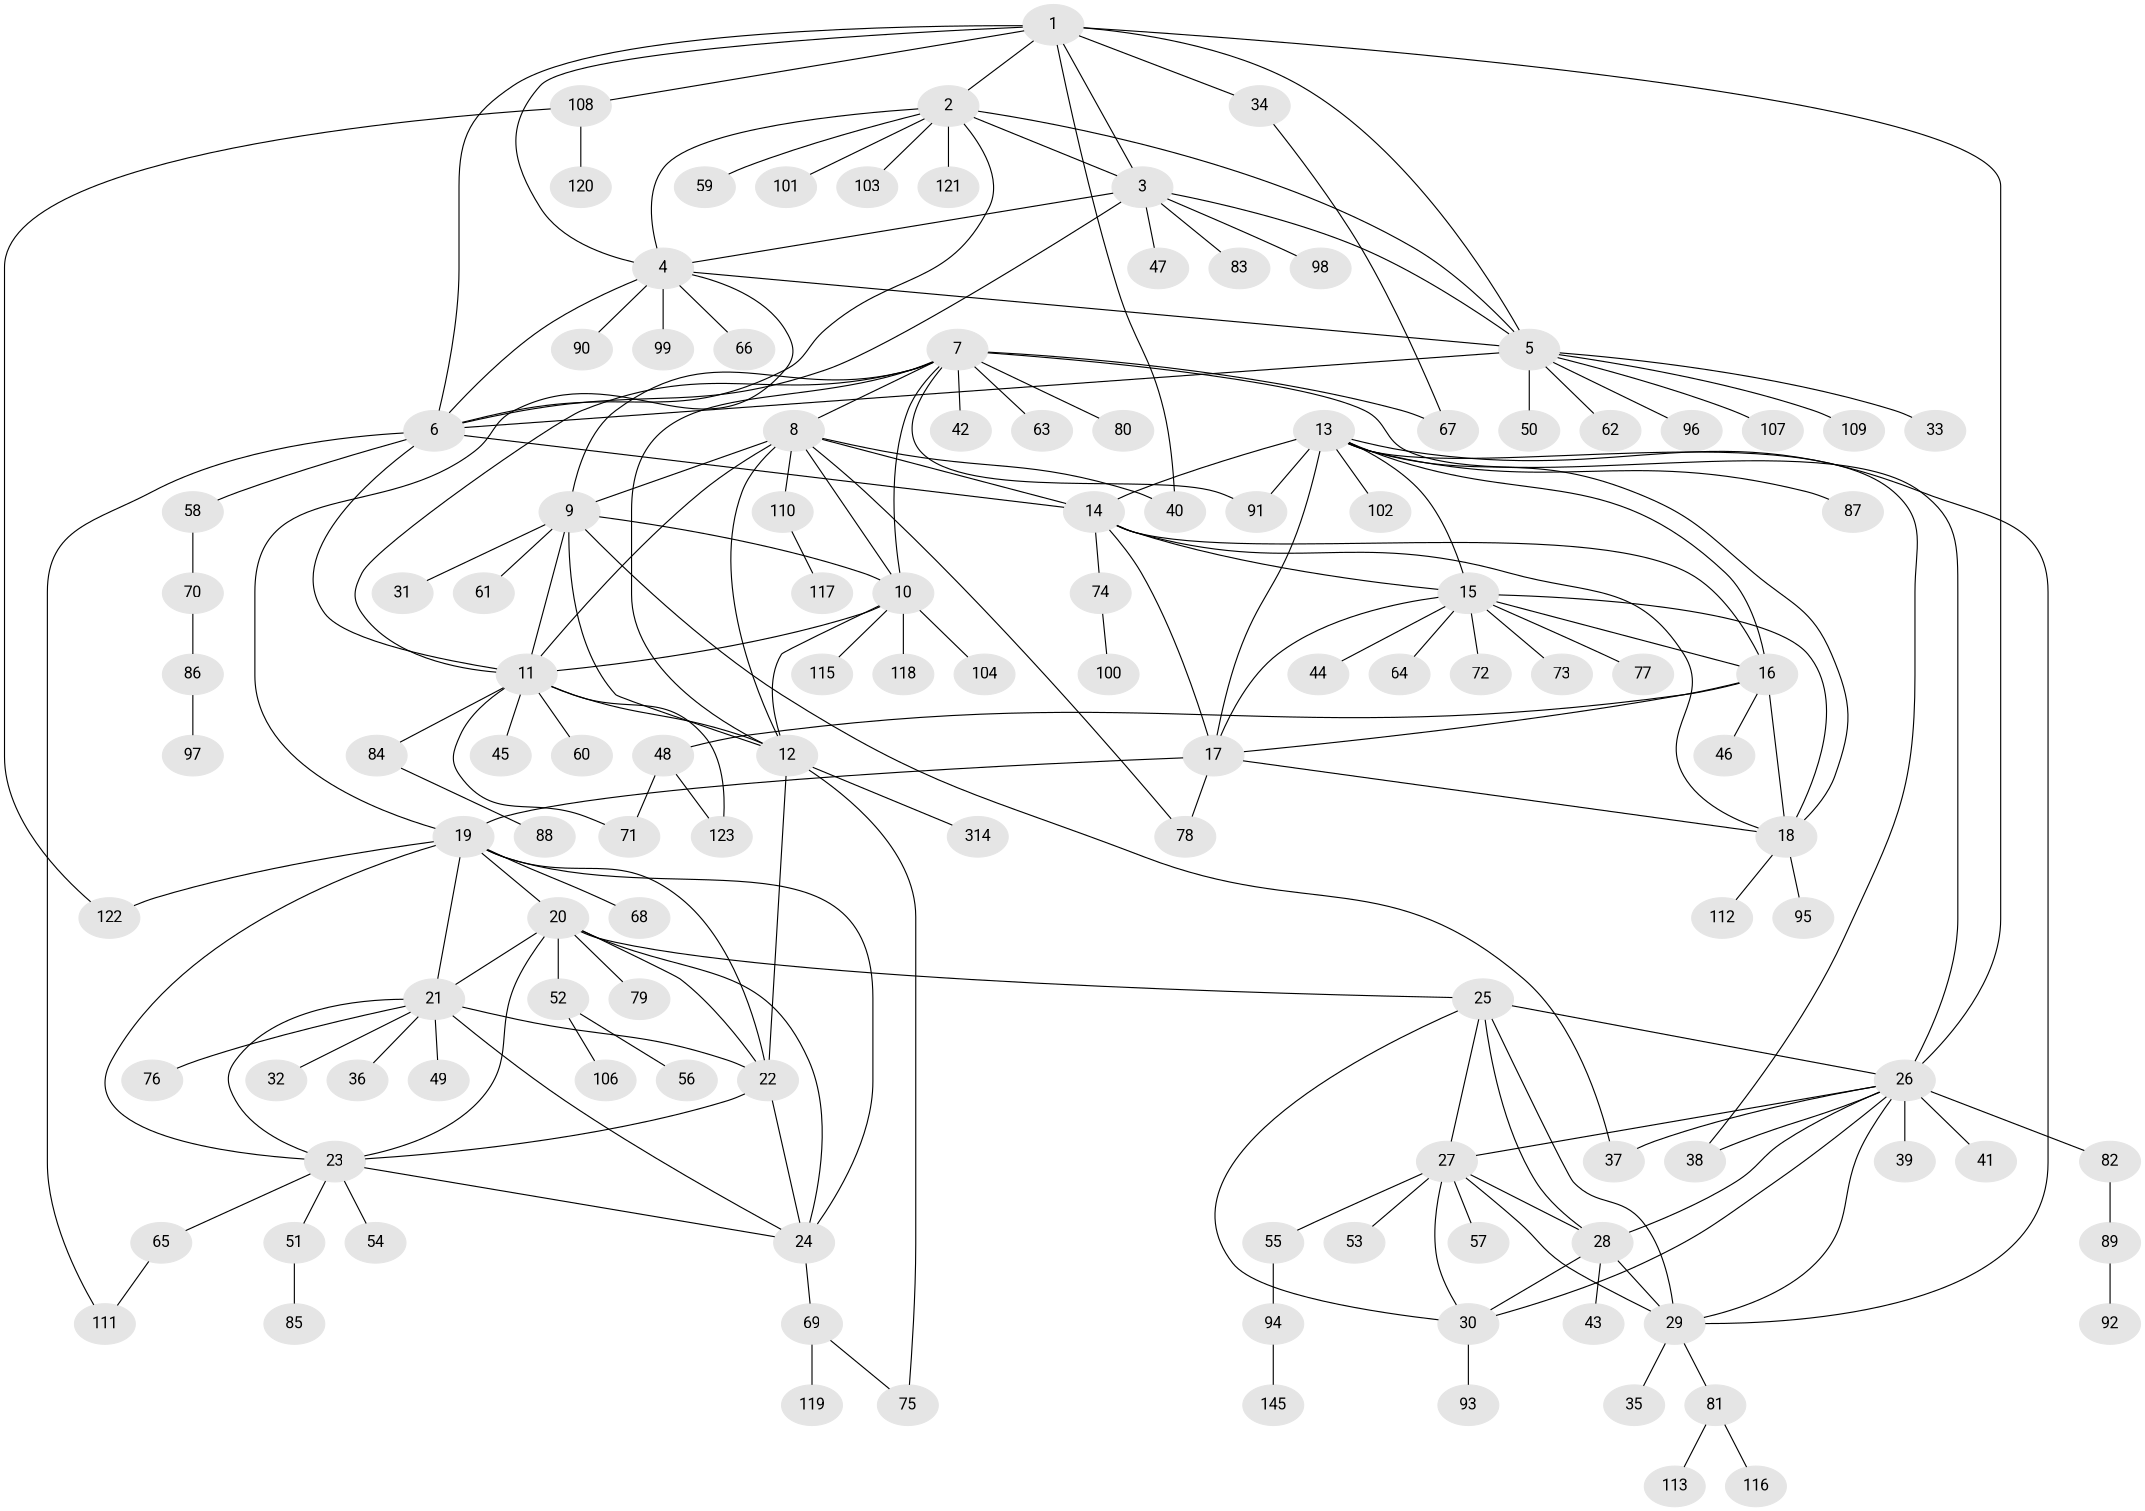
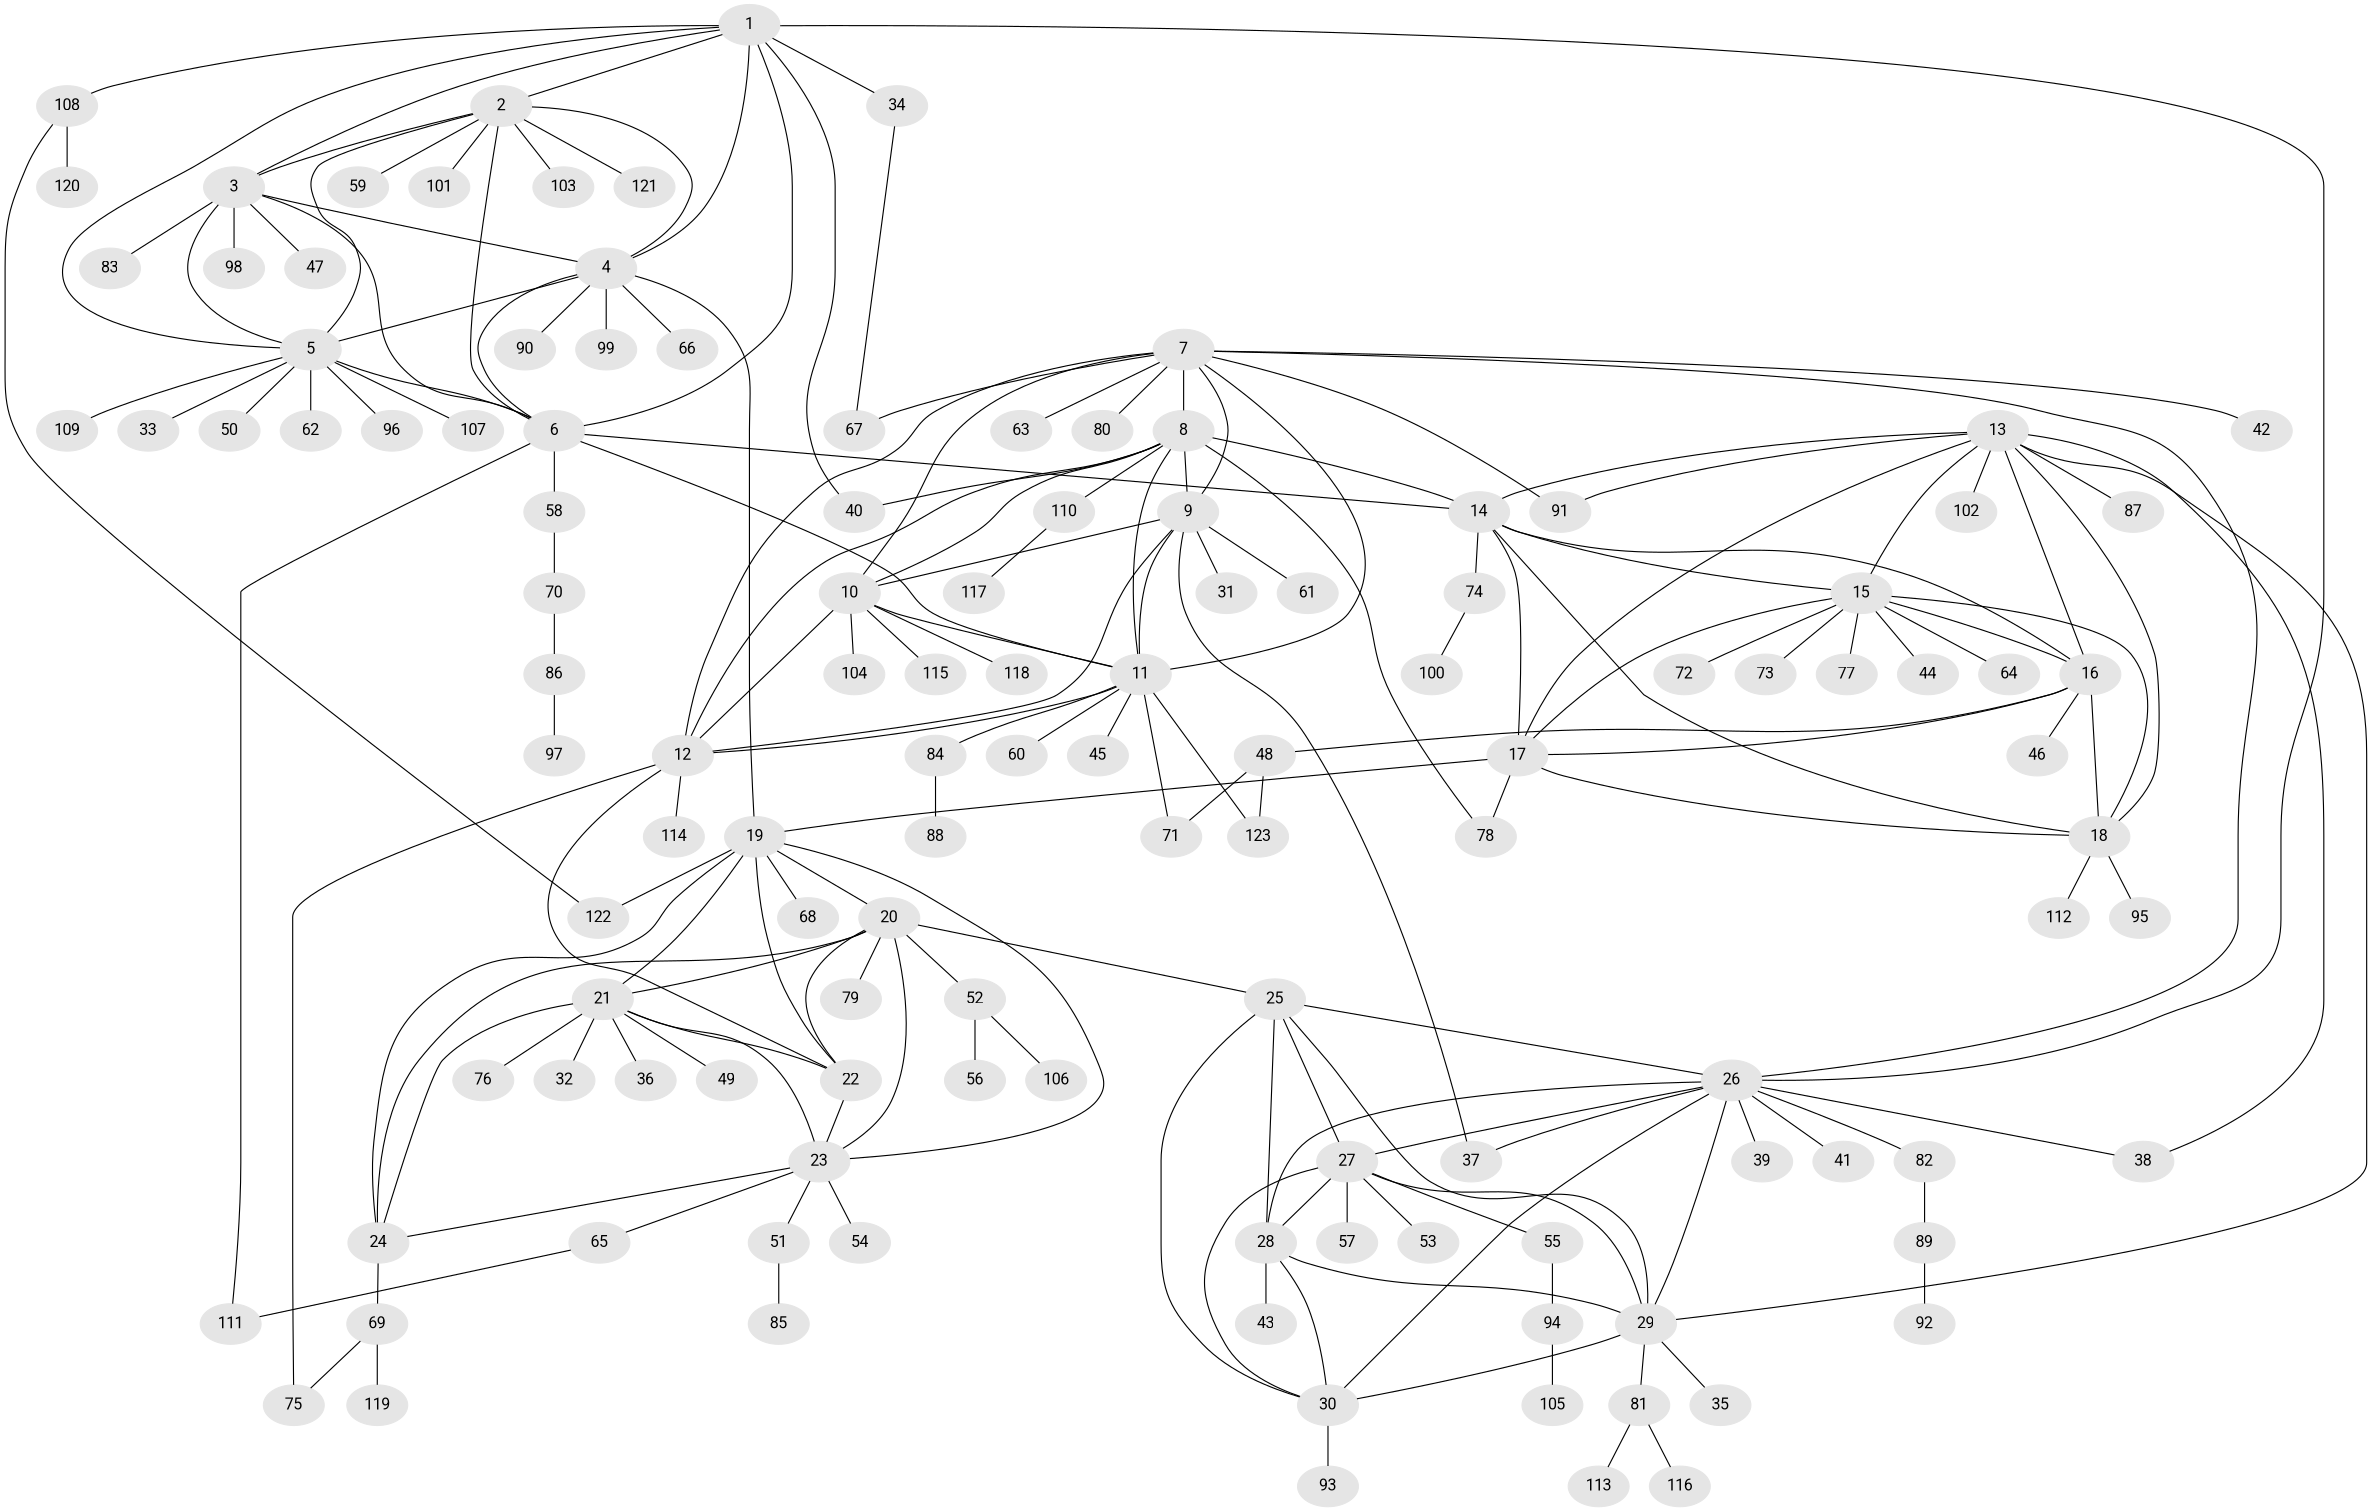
(978, 837) -> (674, 837)
(786, 1162) -> none
none -> (1490, 1371)
(1273, 1405) -> (1552, 1405)
